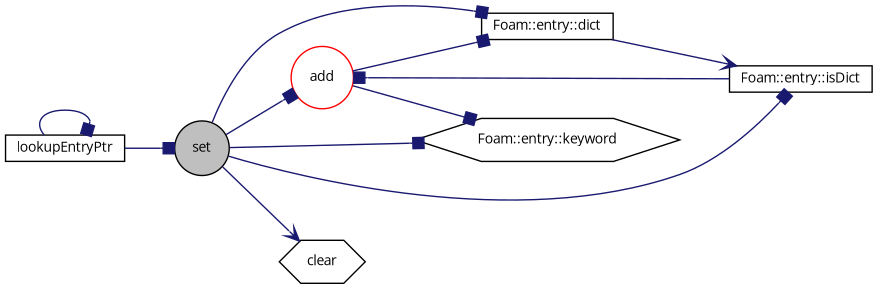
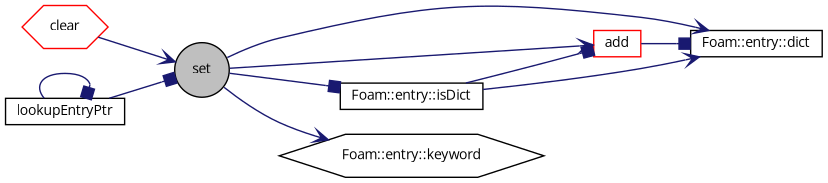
(319, 17) -> (459, 7)
(667, 51) -> (585, 77)
(322, 78) -> (617, 44)
(407, 101) -> none
(254, 118) -> (405, 57)
(320, 145) -> (267, 116)
(256, 199) -> (130, 47)
(322, 262) -> (65, 27)
